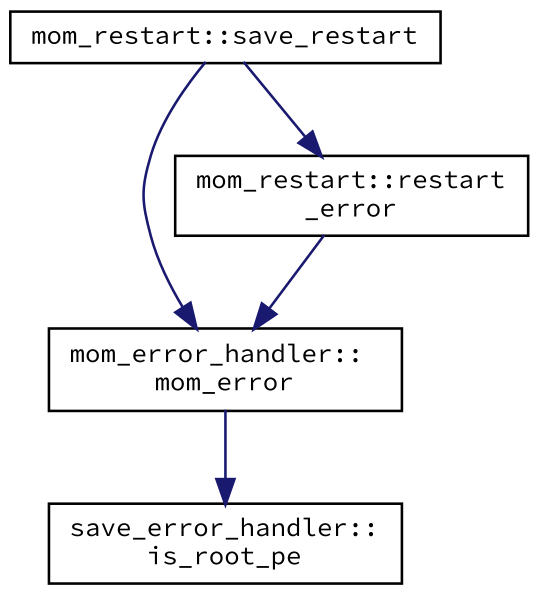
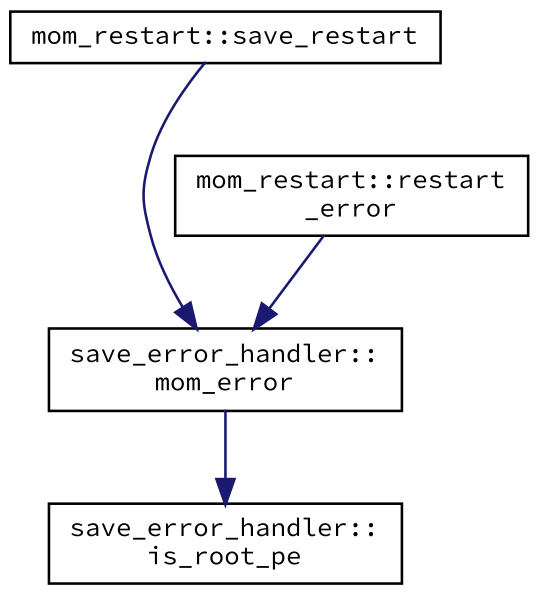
(275, 100) -> none
(225, 370) -> (225, 370)
